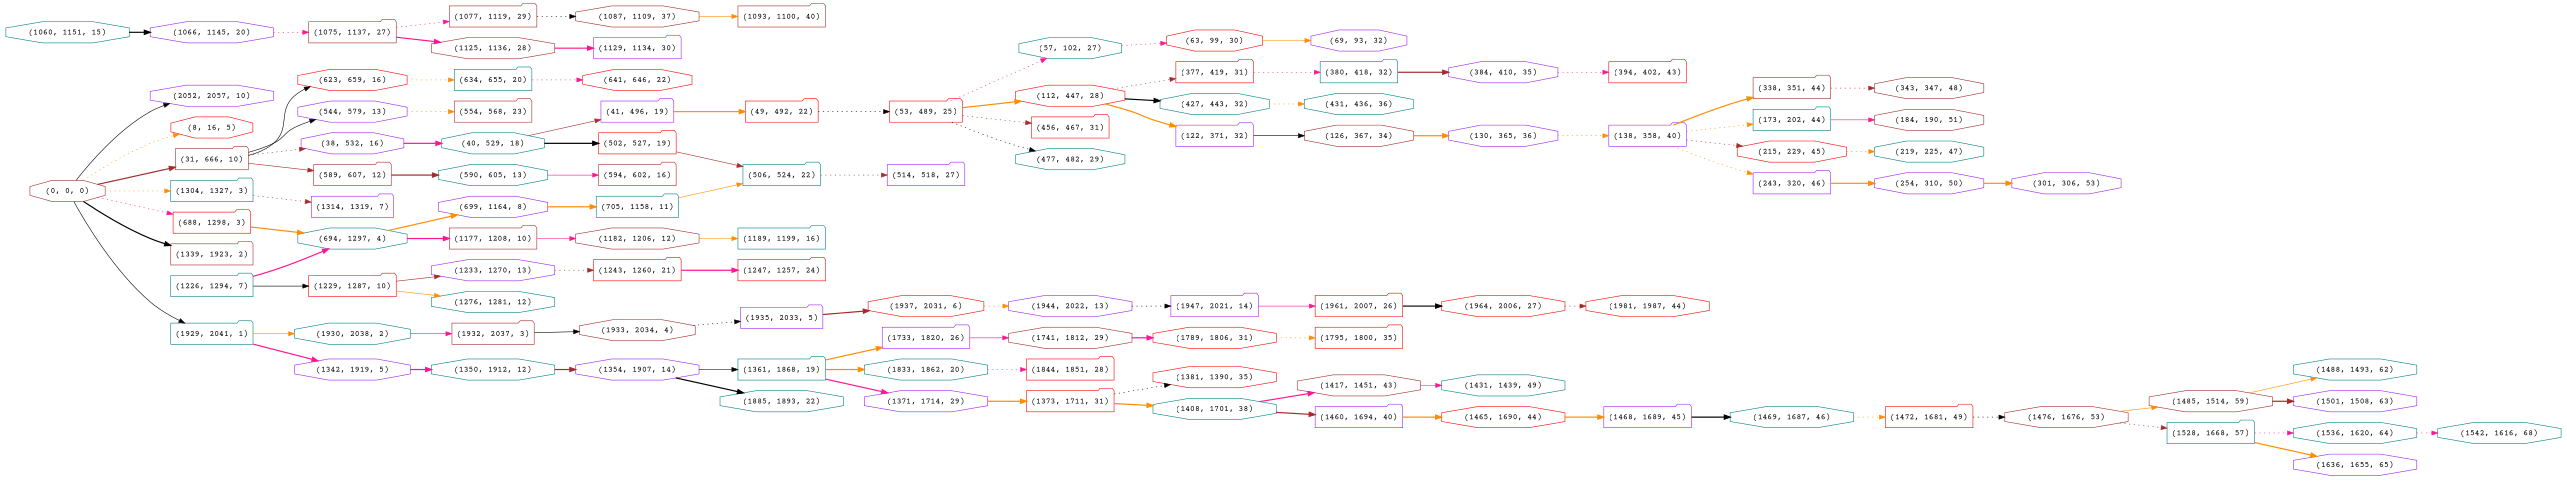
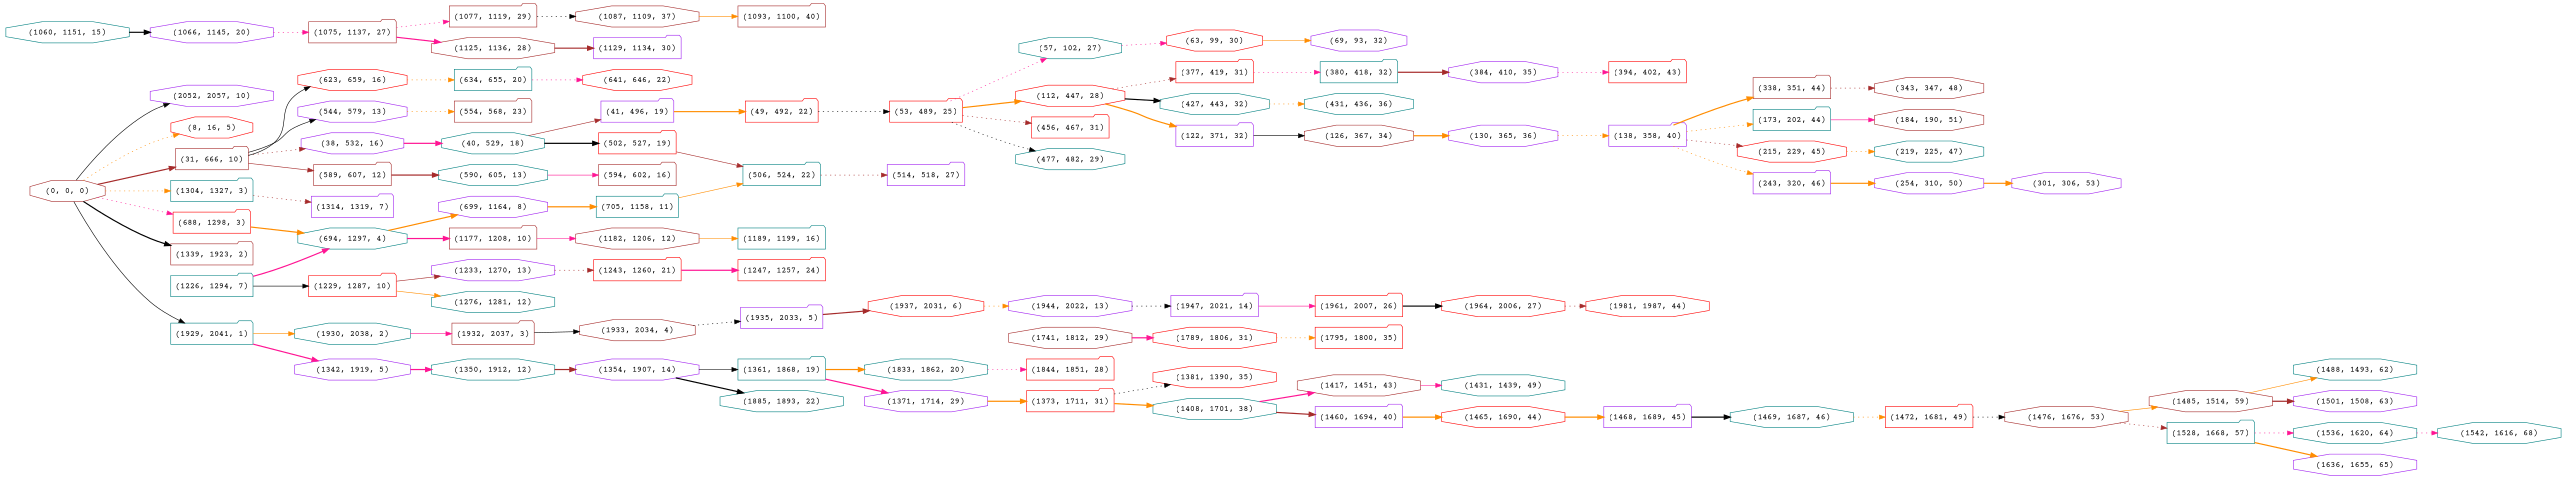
(571, 48) -> (571, 48)
(926, 338) -> none
